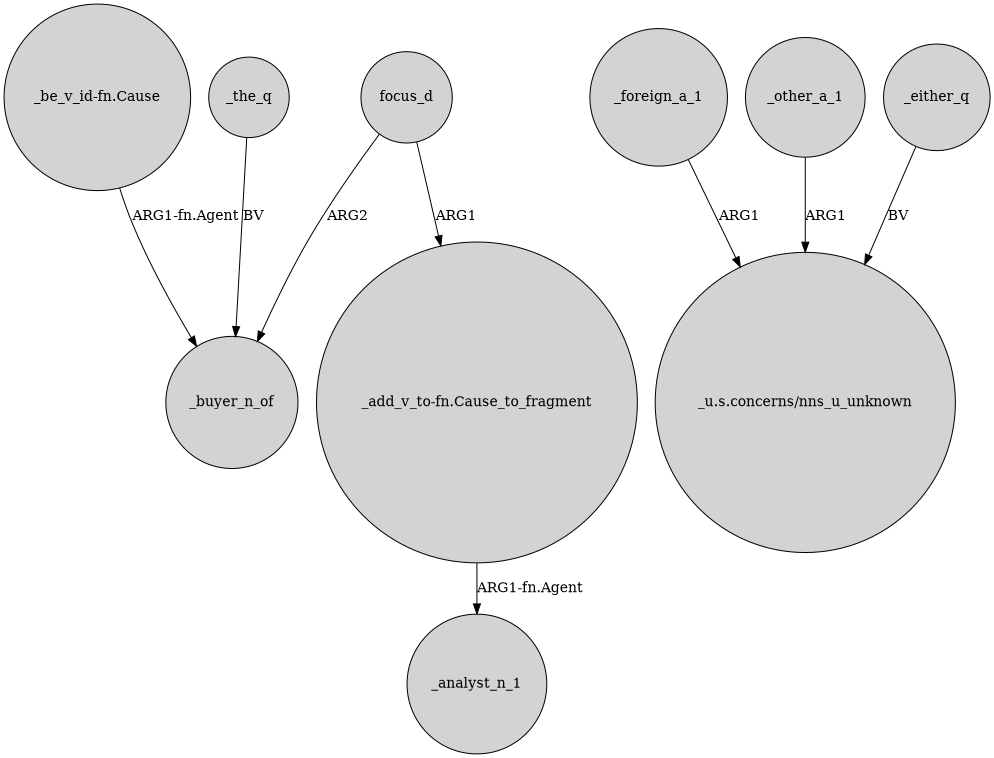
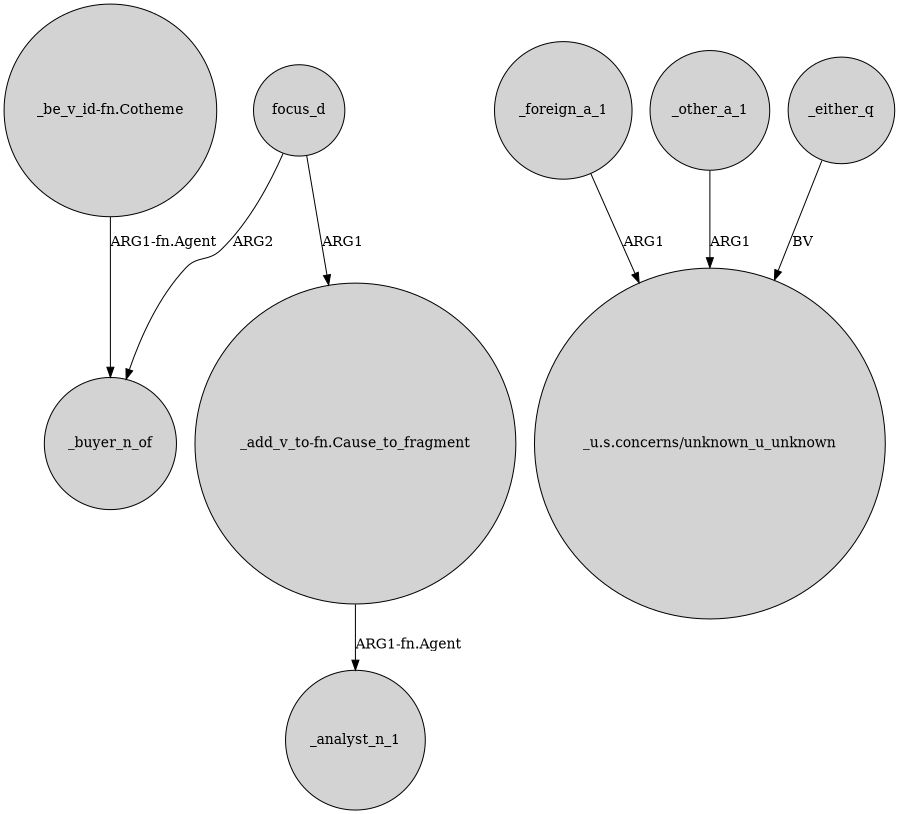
(97, 97) -> (110, 110)
(249, 97) -> none
(805, 402) -> (710, 444)
